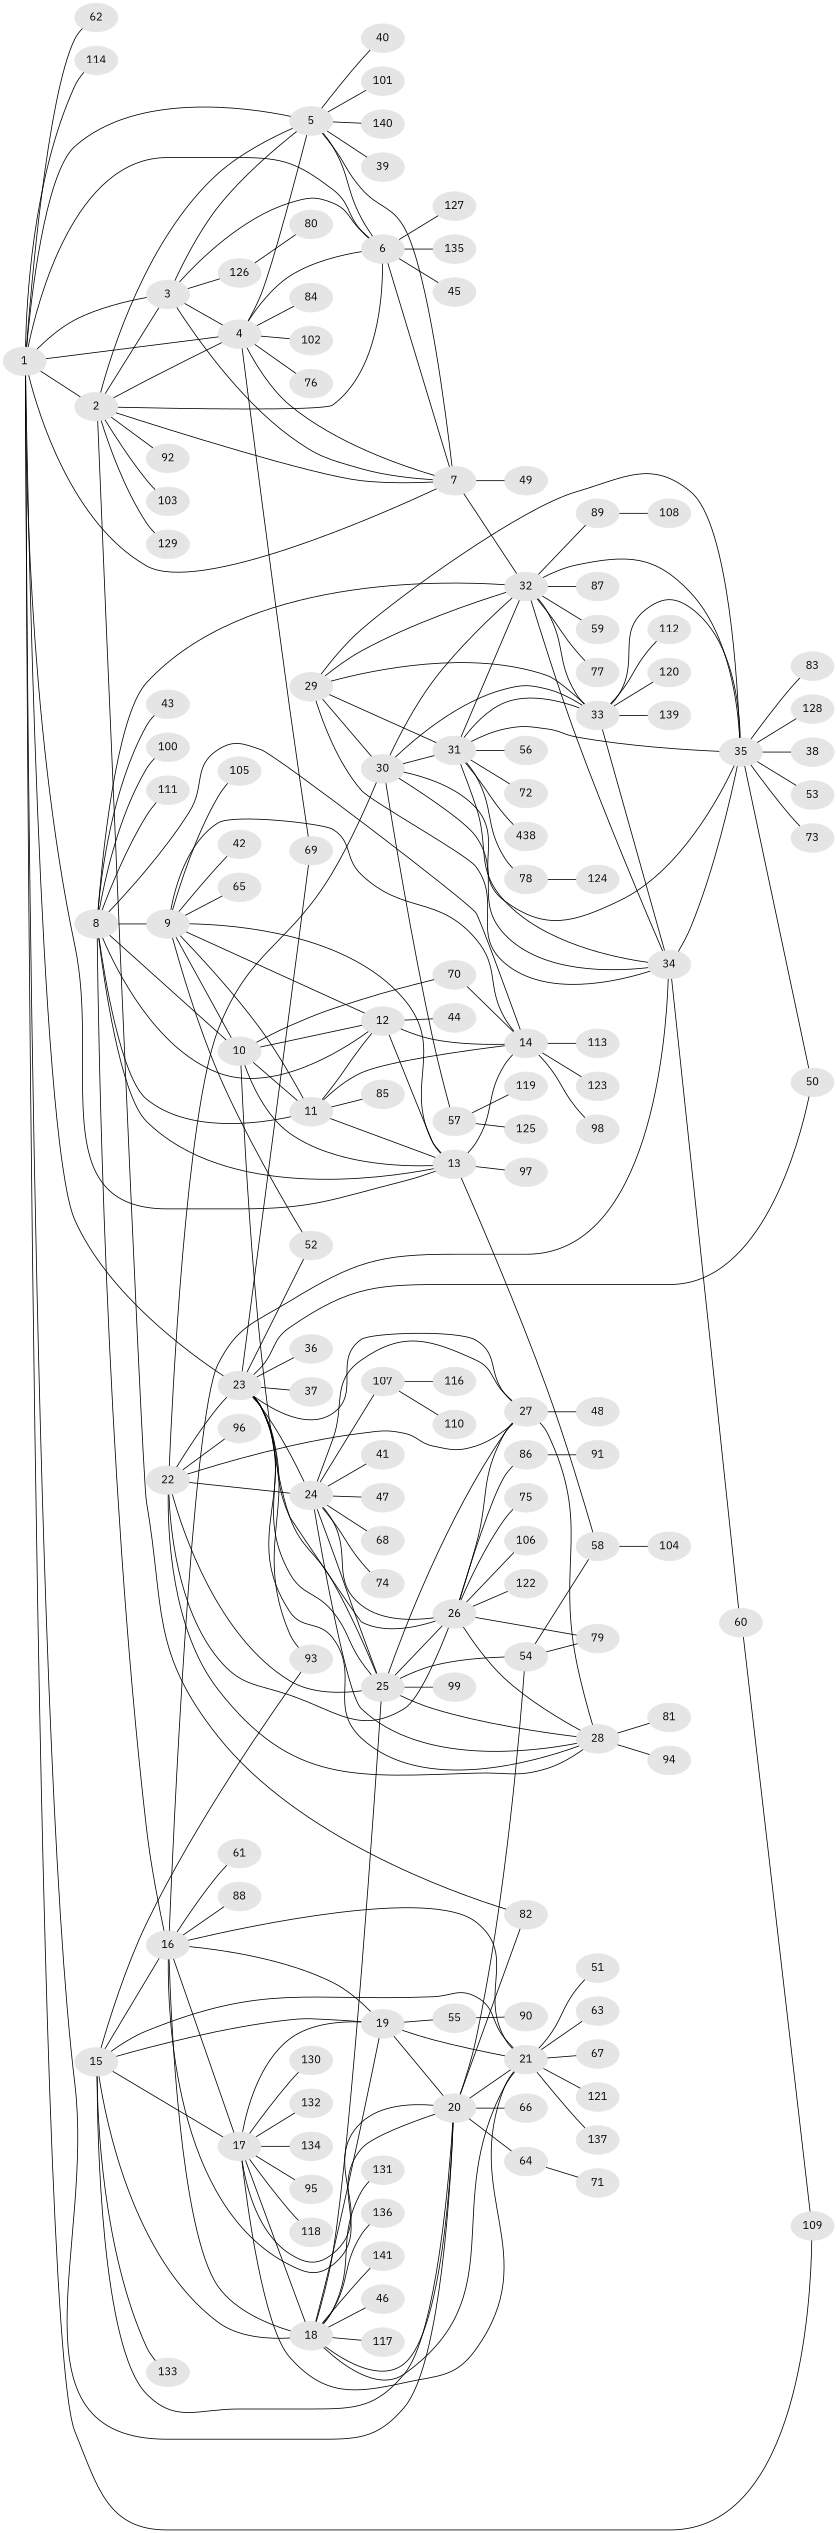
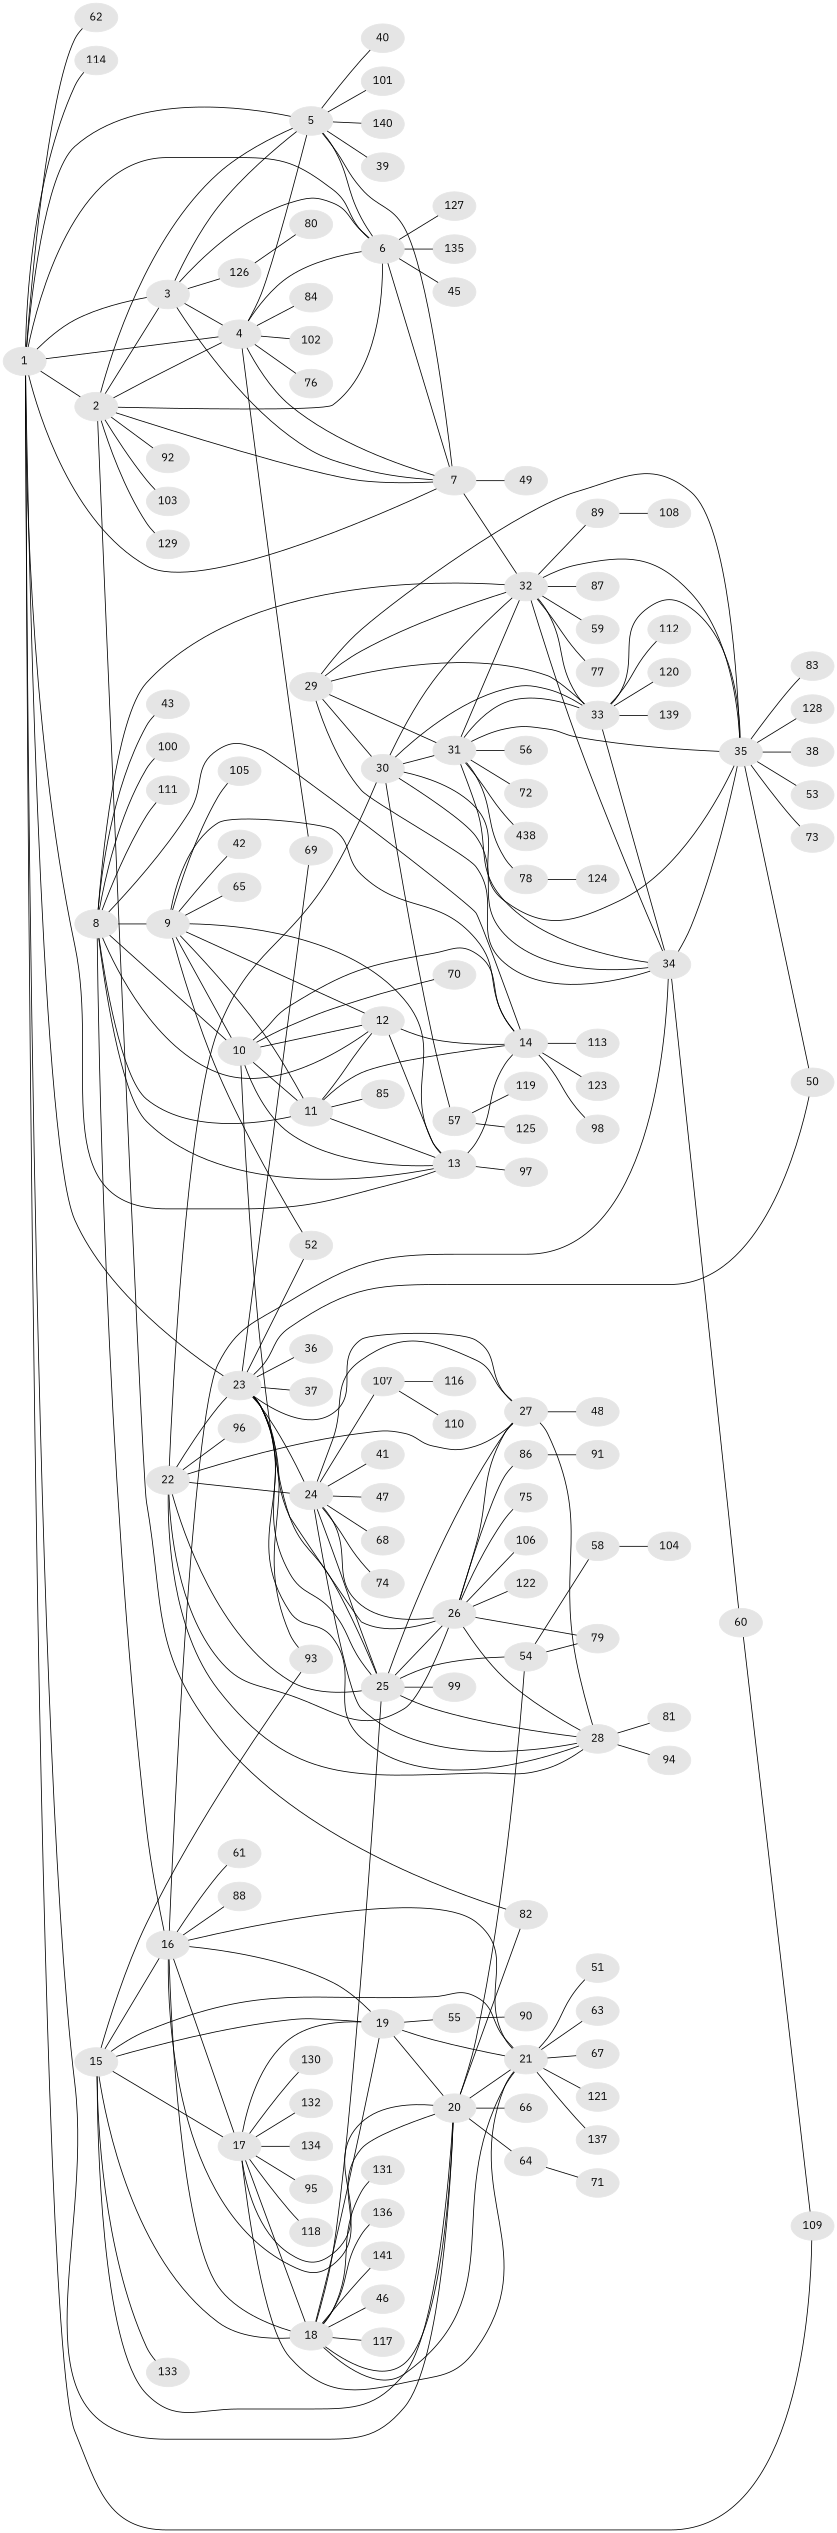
(490, 1009) -> (398, 960)
(454, 1018) -> none
(533, 1353) -> none
